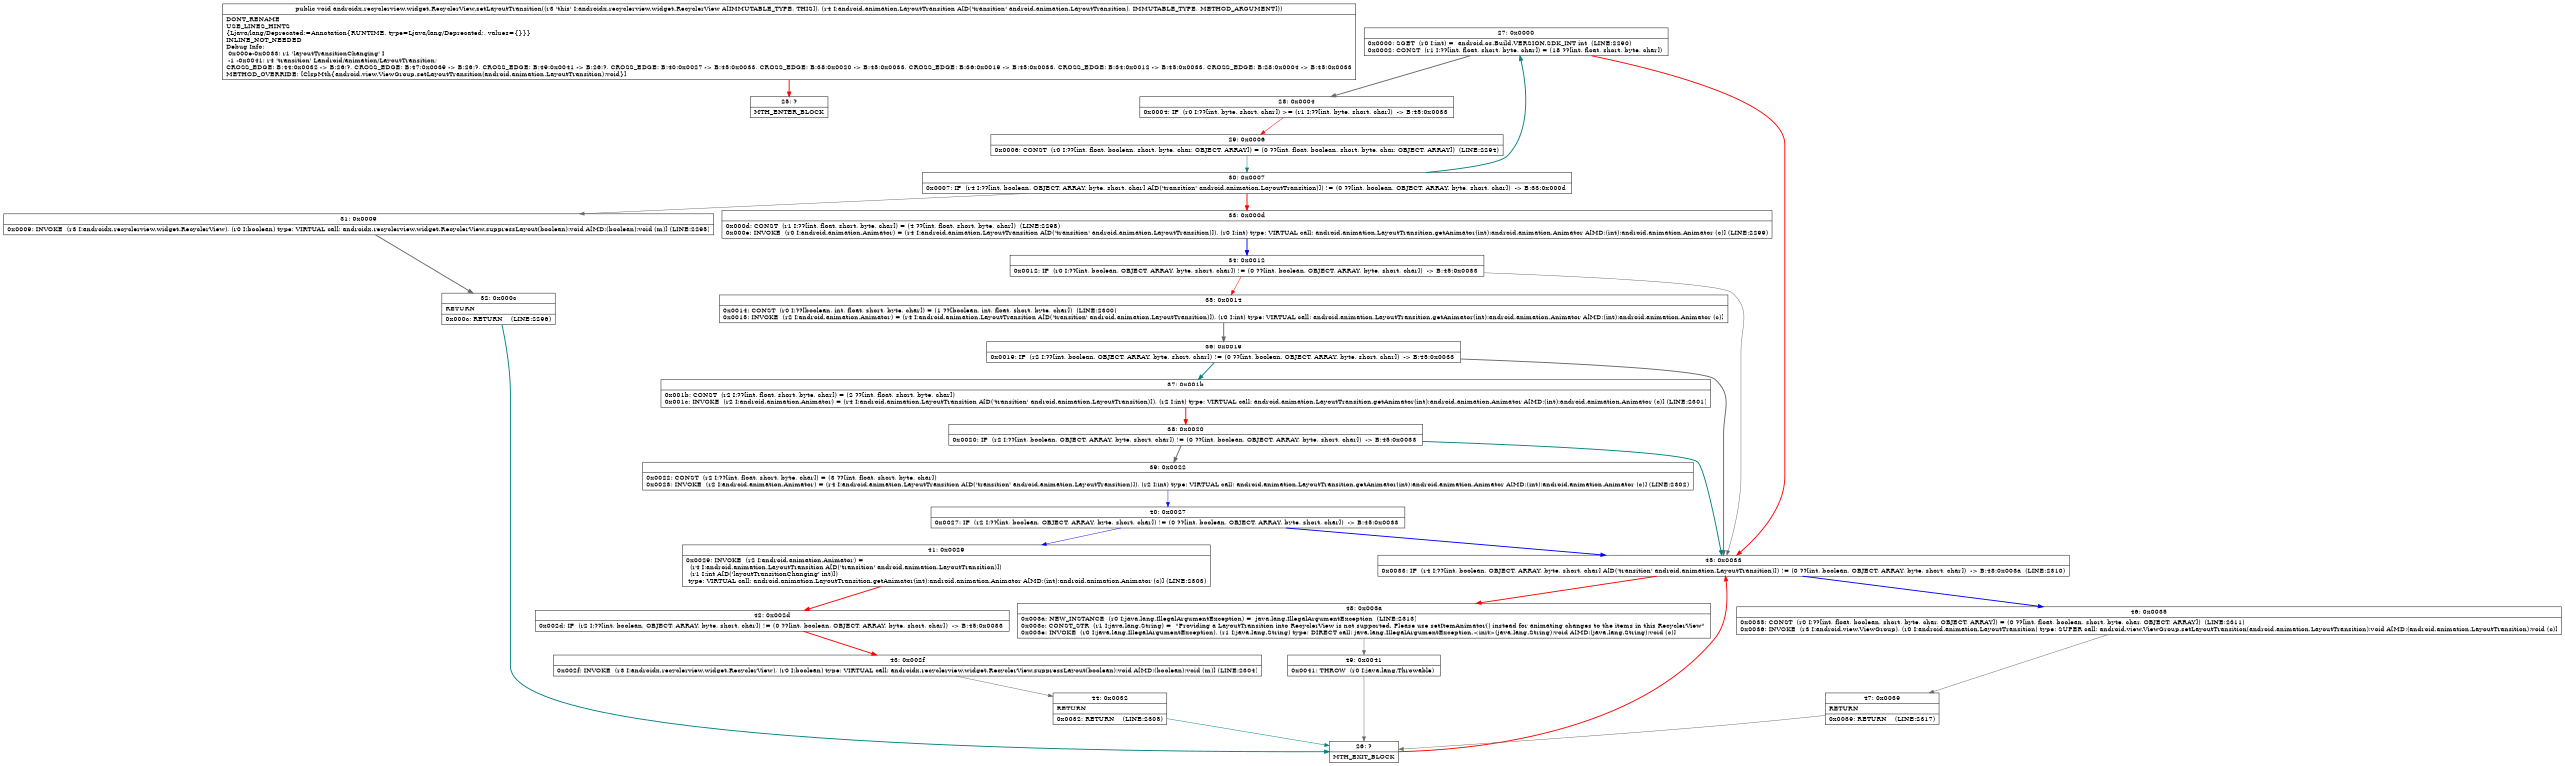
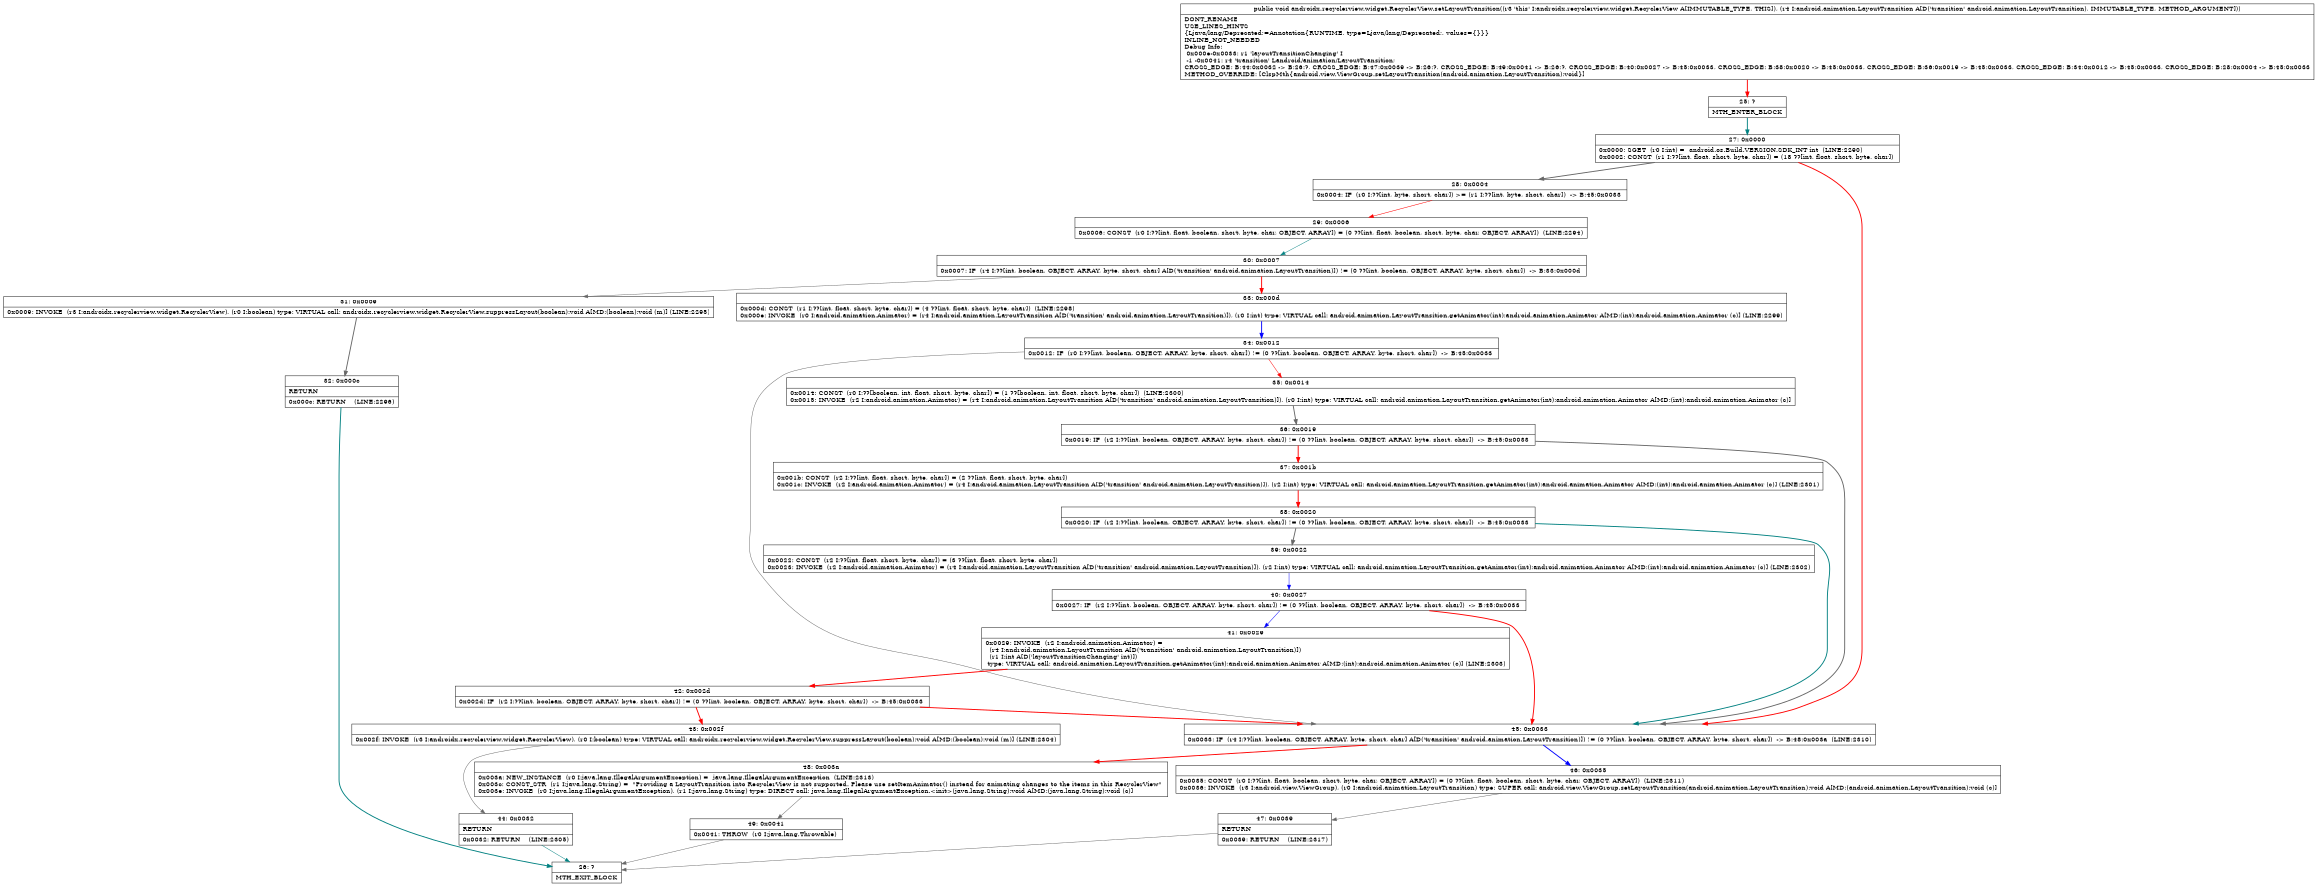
(1512, 149) -> (1747, 124)
(1208, 369) -> (1298, 451)
(1444, 541) -> (1517, 632)
(1598, 717) -> (1109, 715)
